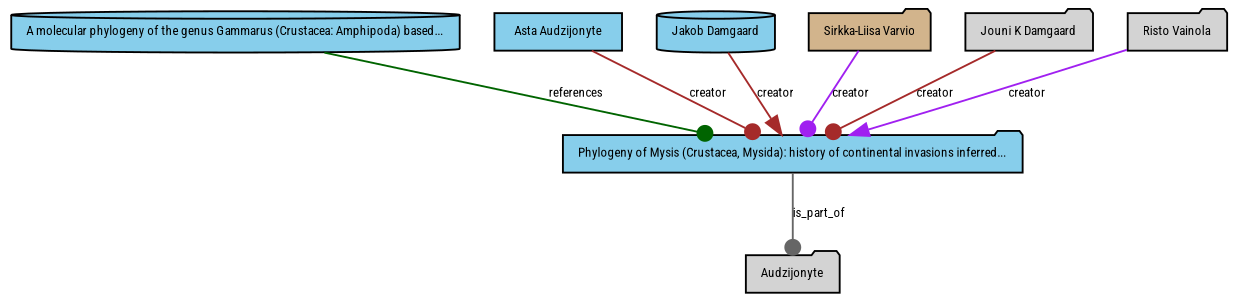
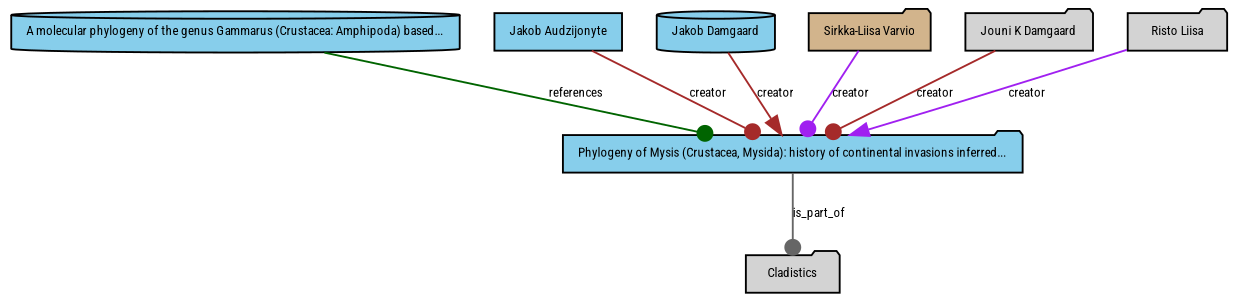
(558, 32) -> (558, 32)
(1177, 32) -> (1177, 32)
(793, 274) -> (793, 274)
